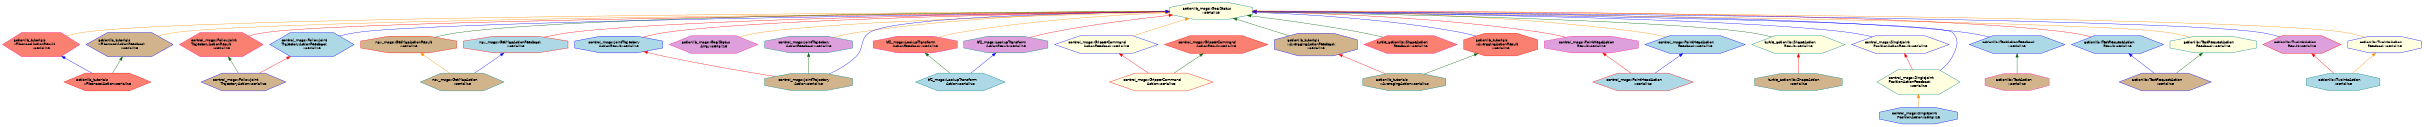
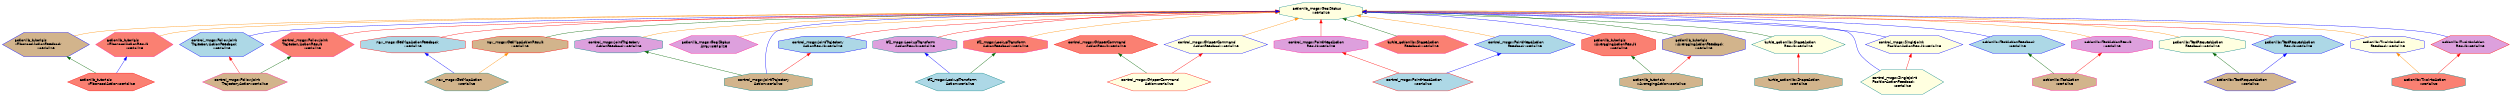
none -> (2112, 45)
(243, 82) -> (245, 82)
(2343, 82) -> (2429, 82)
(1918, 116) -> none
